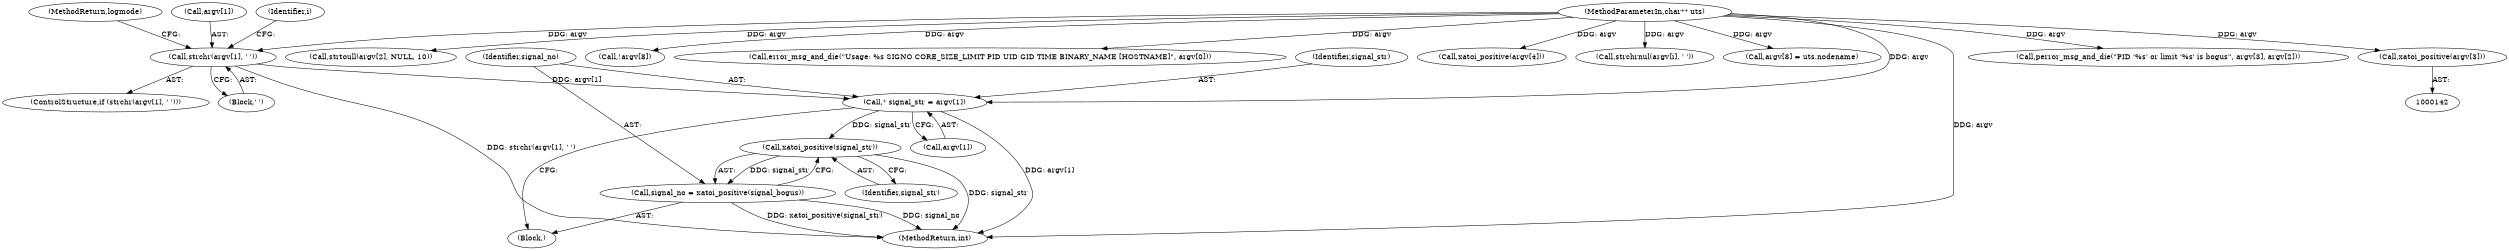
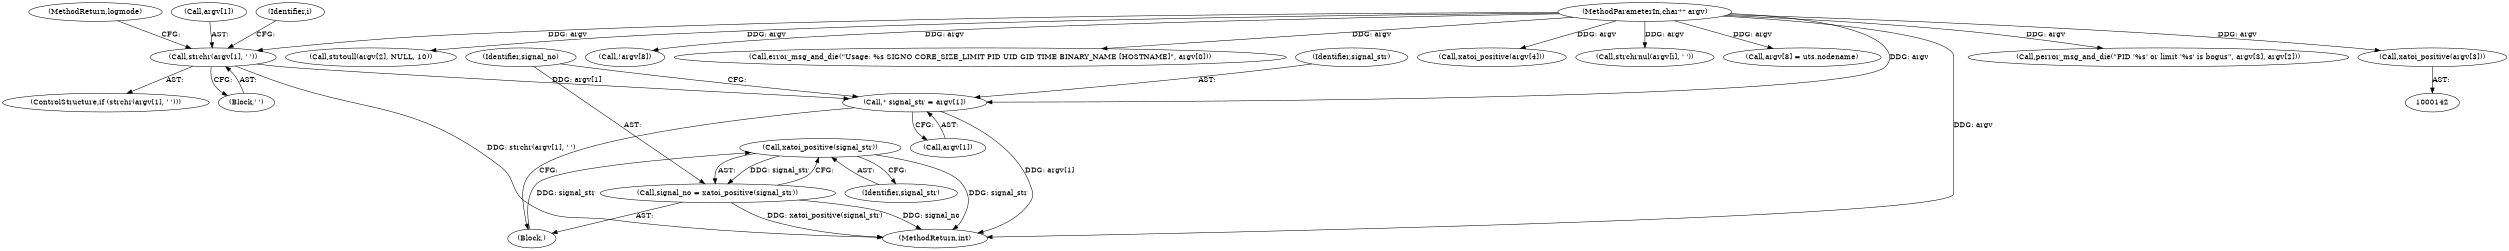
(1645, 12) -> (1645, 12)
(738, 80) -> (738, 80)
(855, 120) -> (616, 165)
(718, 193) -> (718, 193)
